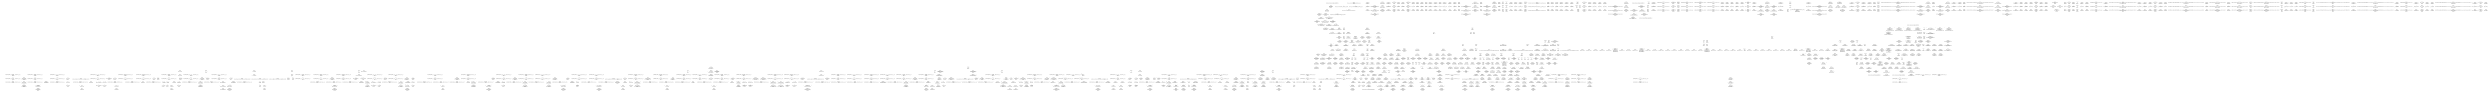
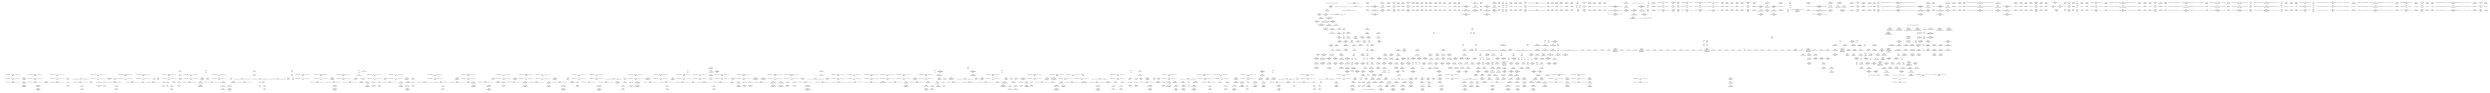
none -> (1883, 59)
